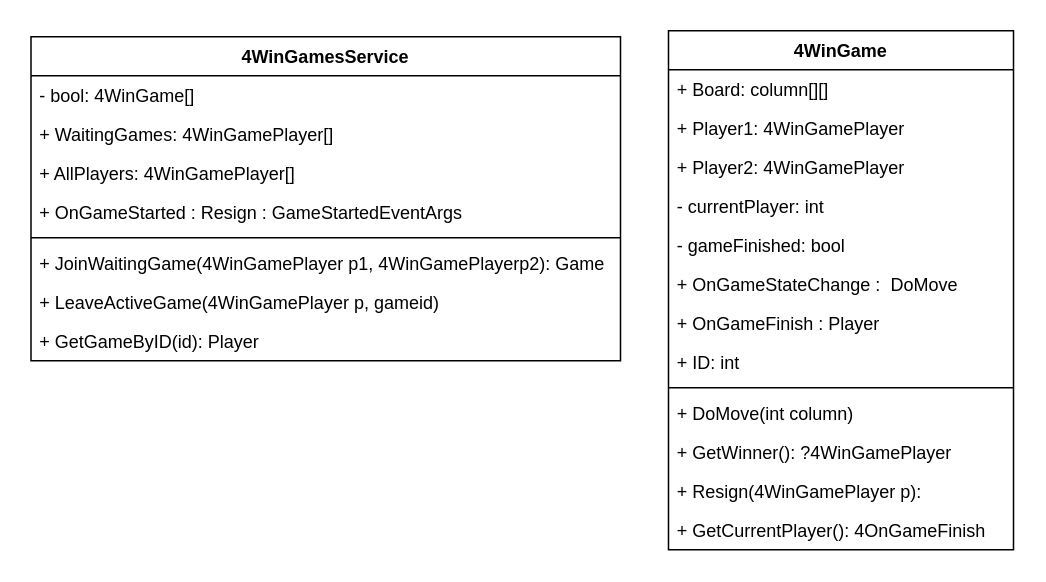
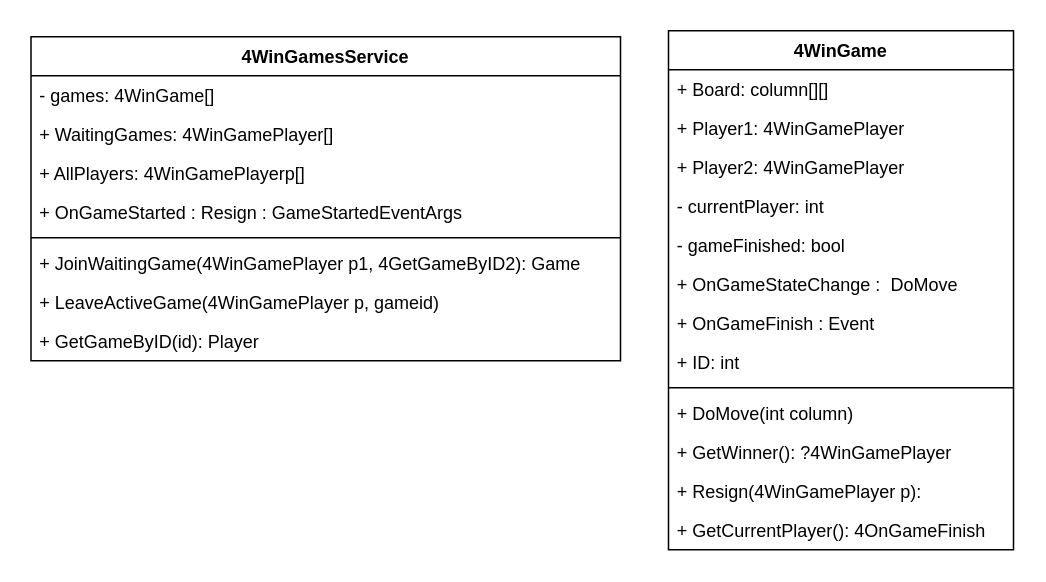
(118, 96) -> (125, 96)
(174, 174) -> (179, 174)
(316, 264) -> (305, 264)
(776, 324) -> (773, 324)
